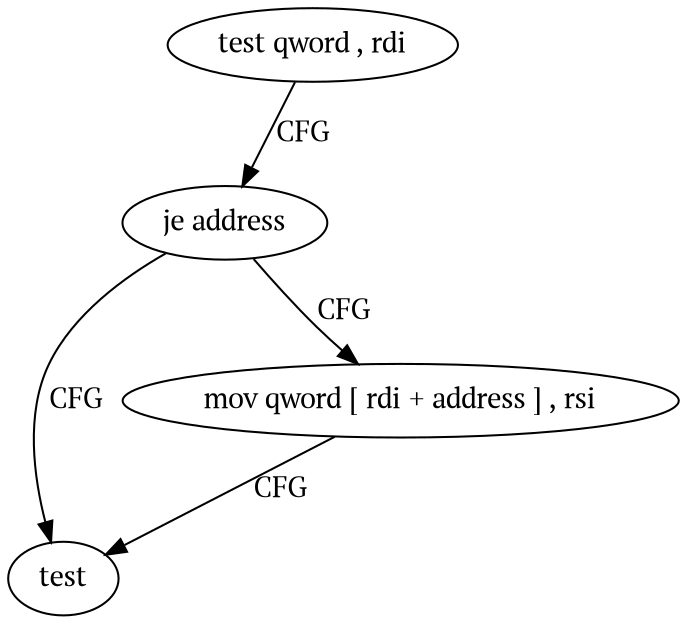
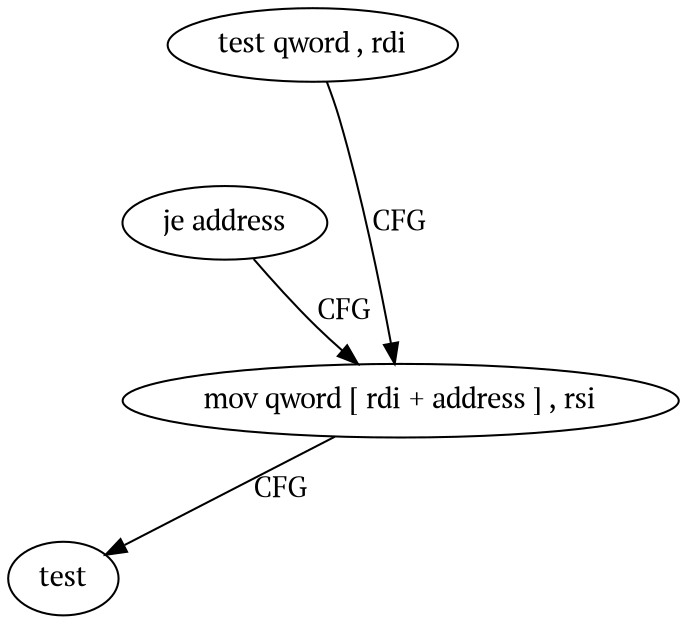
(273, 125) -> (363, 211)
(49, 363) -> none
